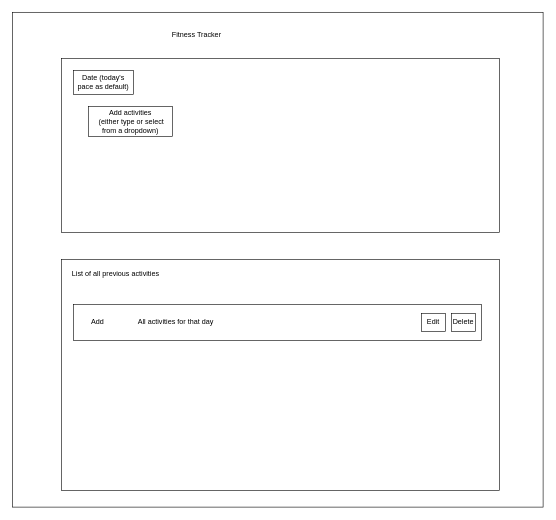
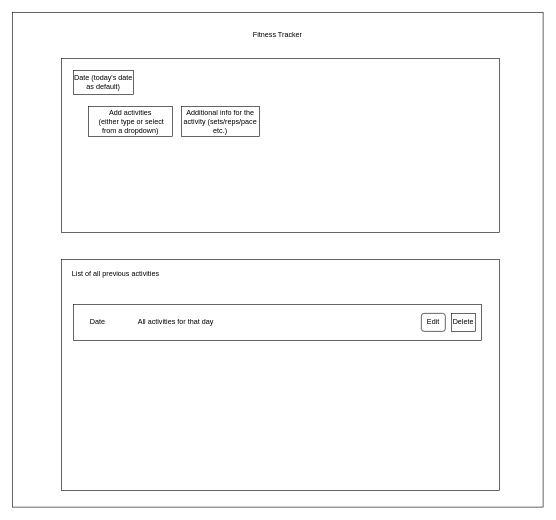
(197, 35) -> (278, 35)
(104, 83) -> (104, 83)
none -> (221, 122)
(98, 323) -> (98, 323)
(434, 323) -> (434, 323)
